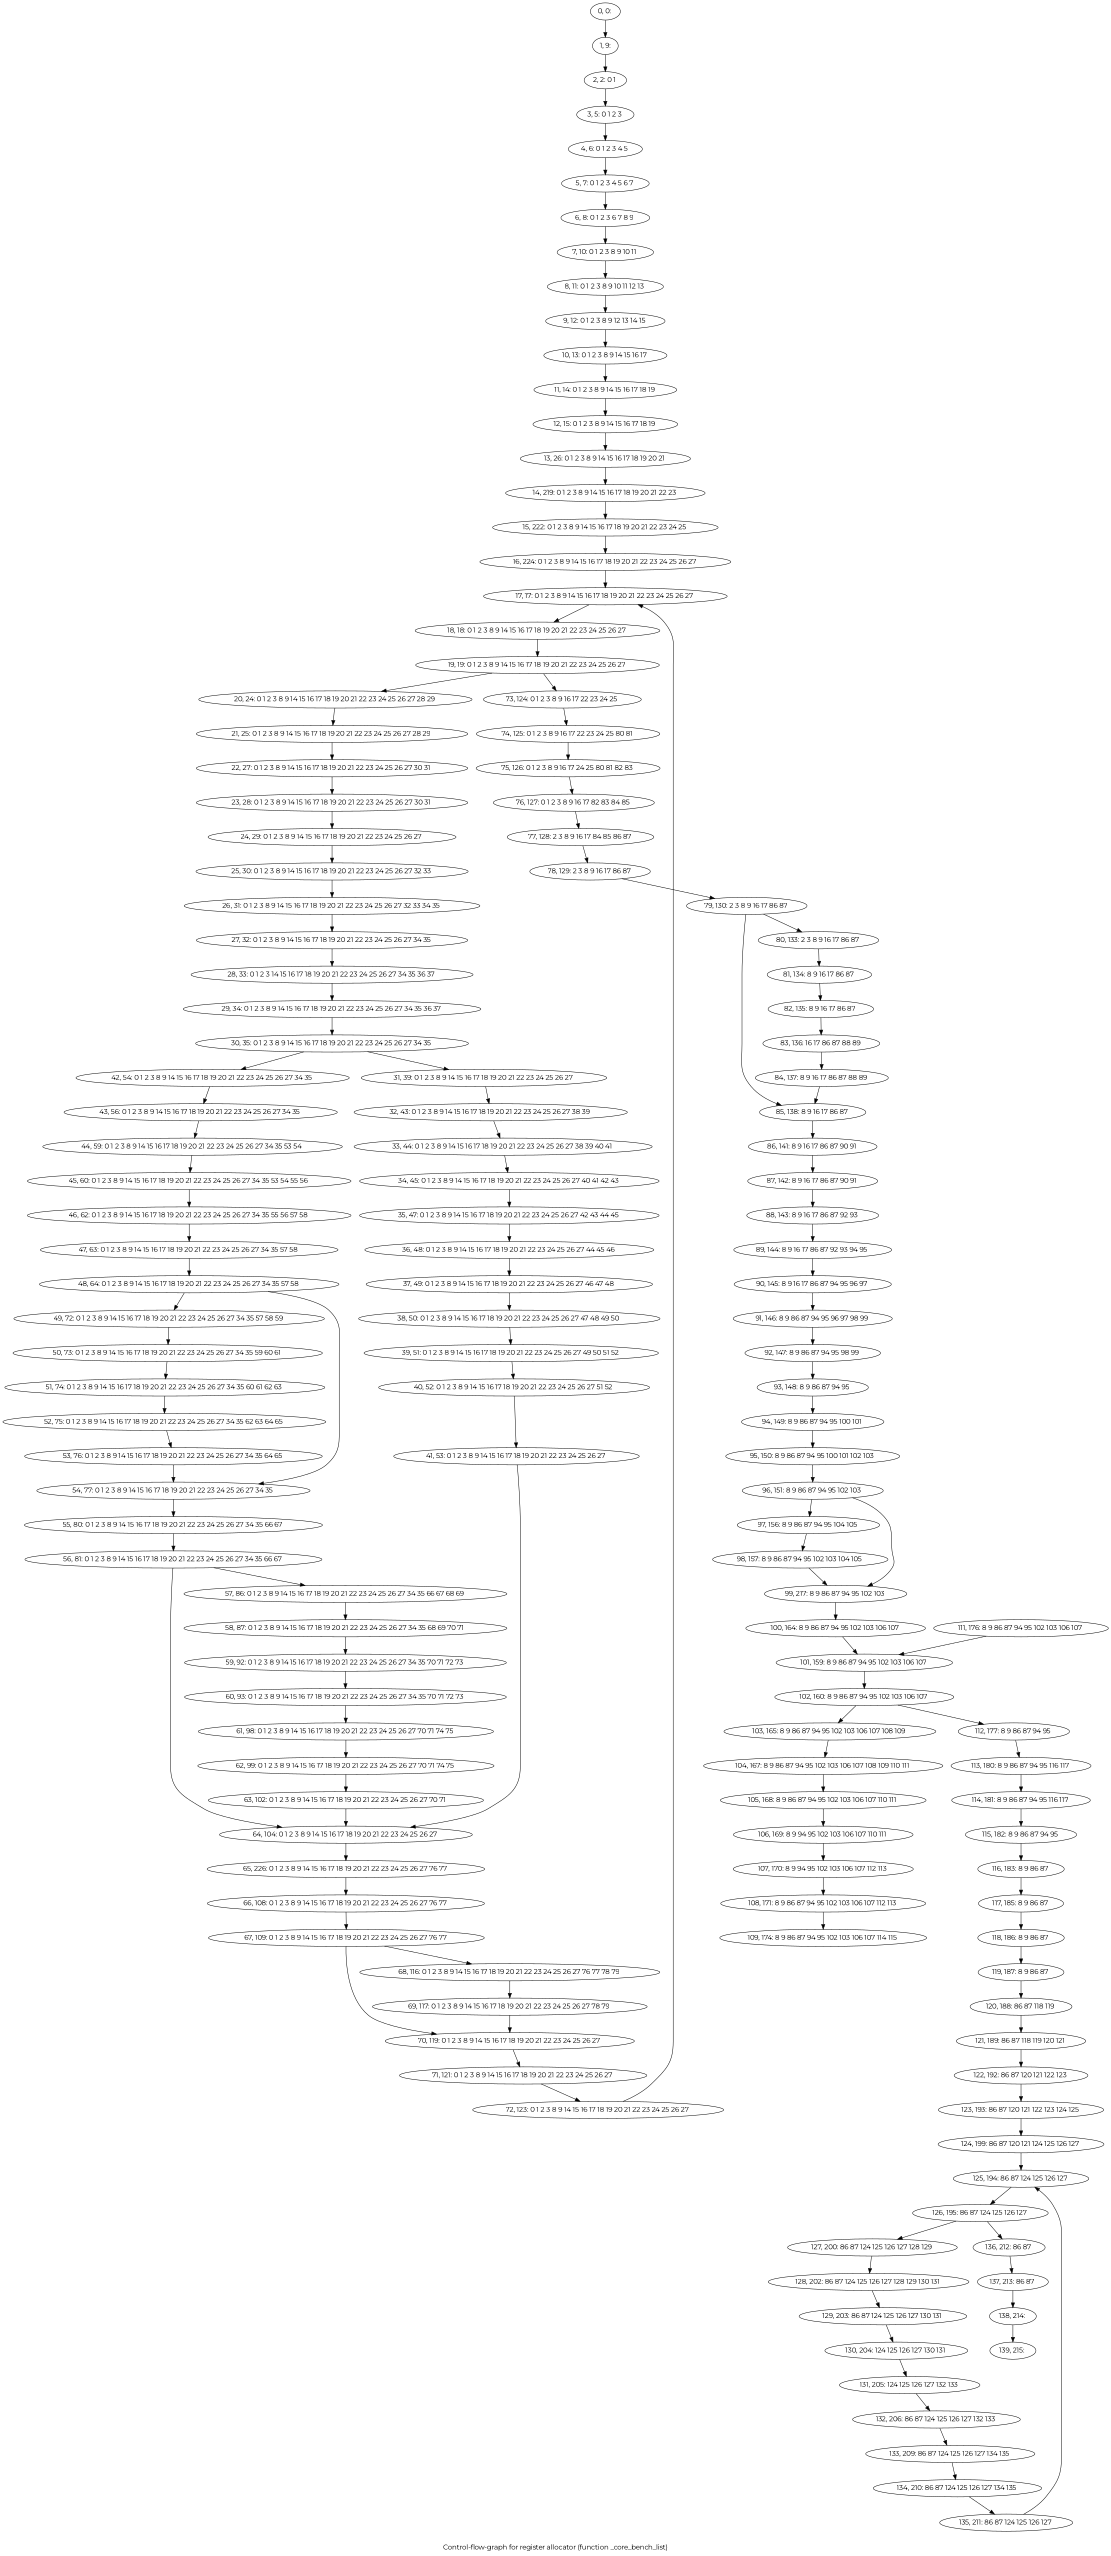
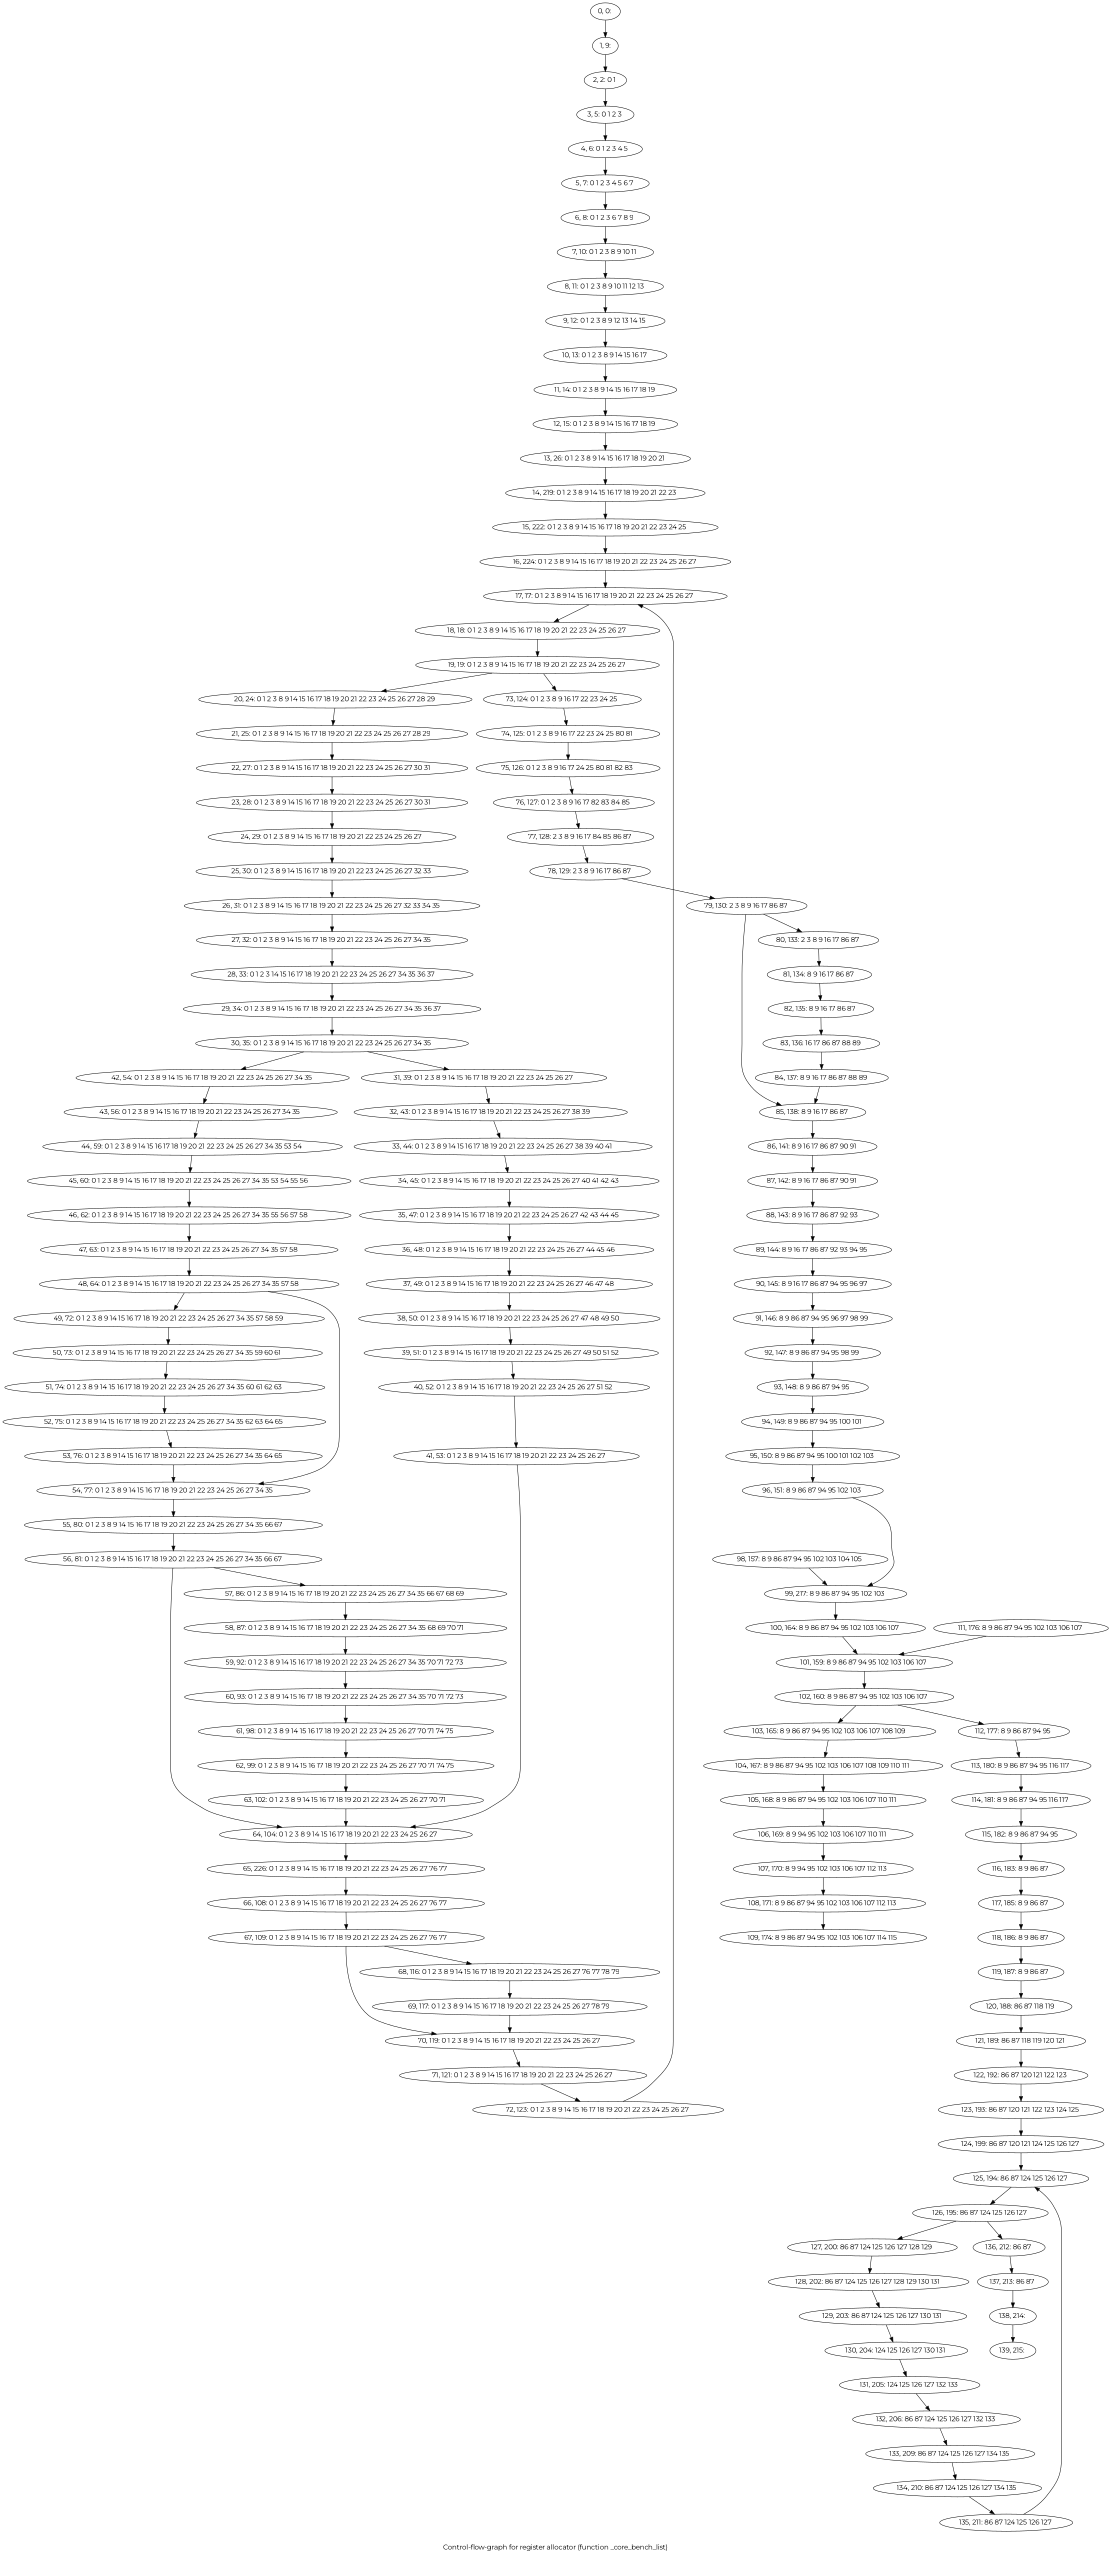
(808, 1525) -> none
